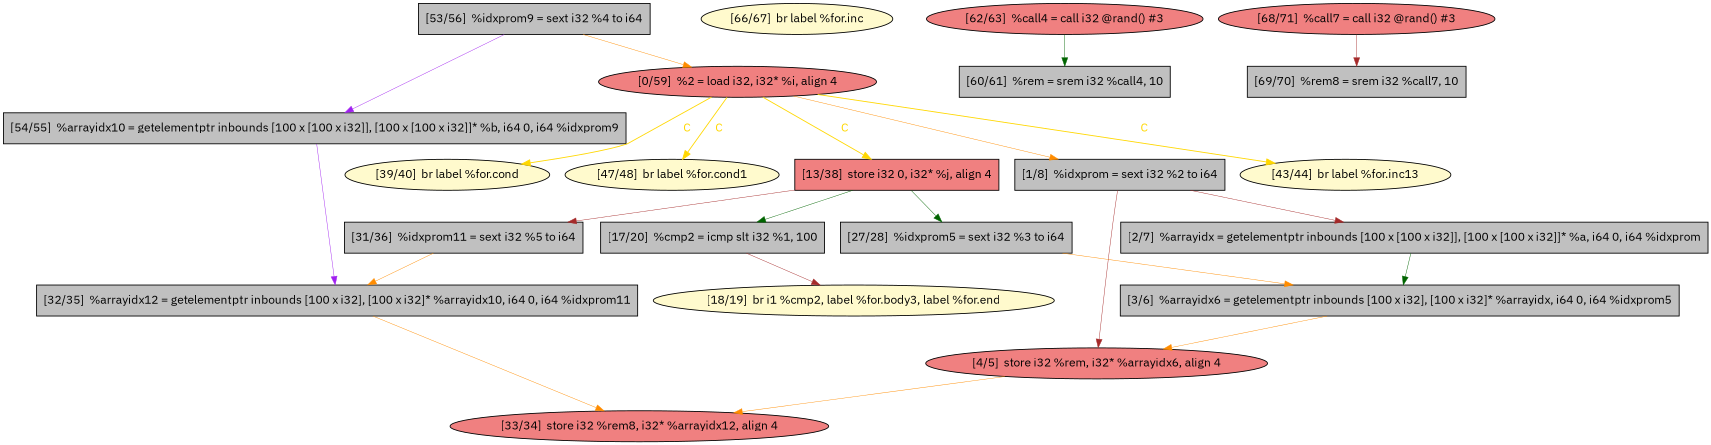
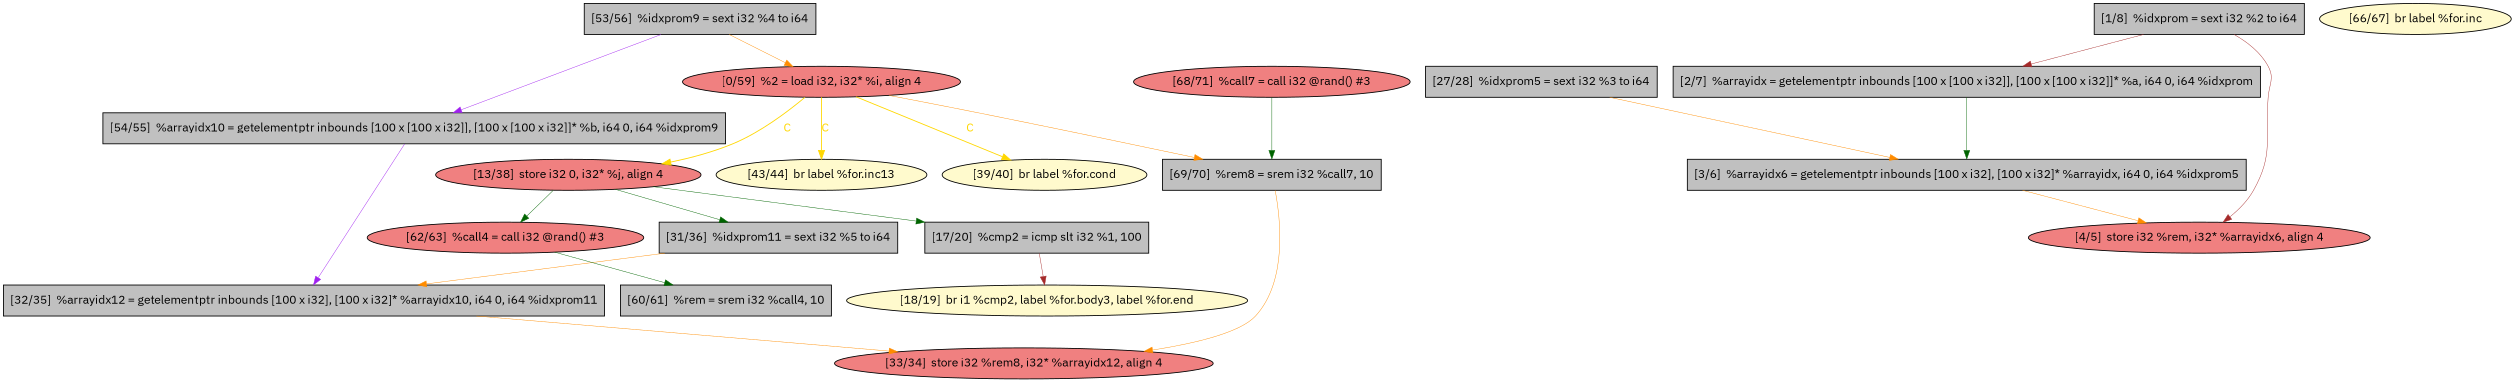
(1357, 46) -> (1272, 124)
(922, 127) -> (1042, 126)
(672, 175) -> none
(897, 175) -> (568, 175)
(924, 203) -> (540, 203)
(686, 205) -> (667, 204)
(874, 394) -> (1262, 307)
